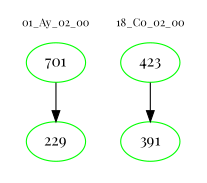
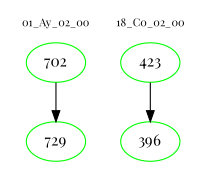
(56, 63) -> (56, 63)
(56, 142) -> (56, 142)
(150, 142) -> (150, 142)
